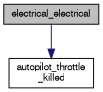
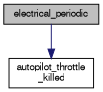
(51, 14) -> (51, 14)
